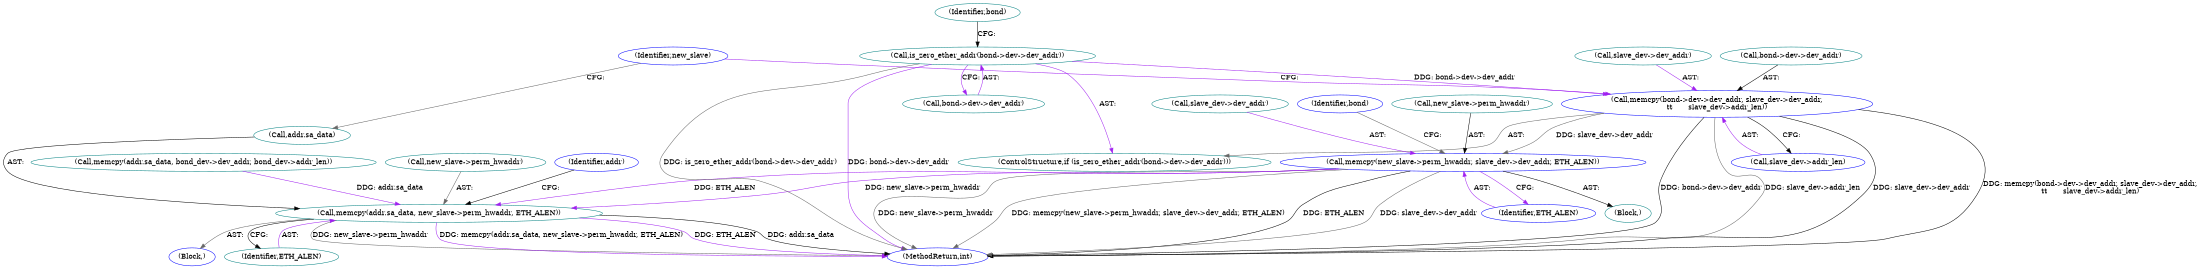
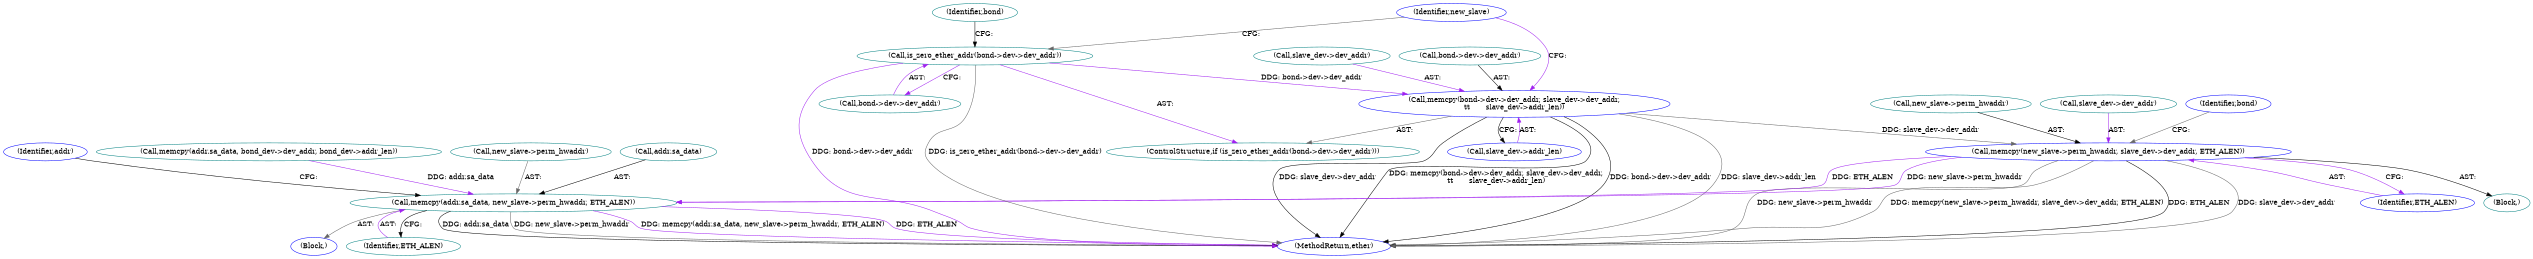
(489, 95) -> (1229, 33)
(938, 257) -> (1334, 246)
